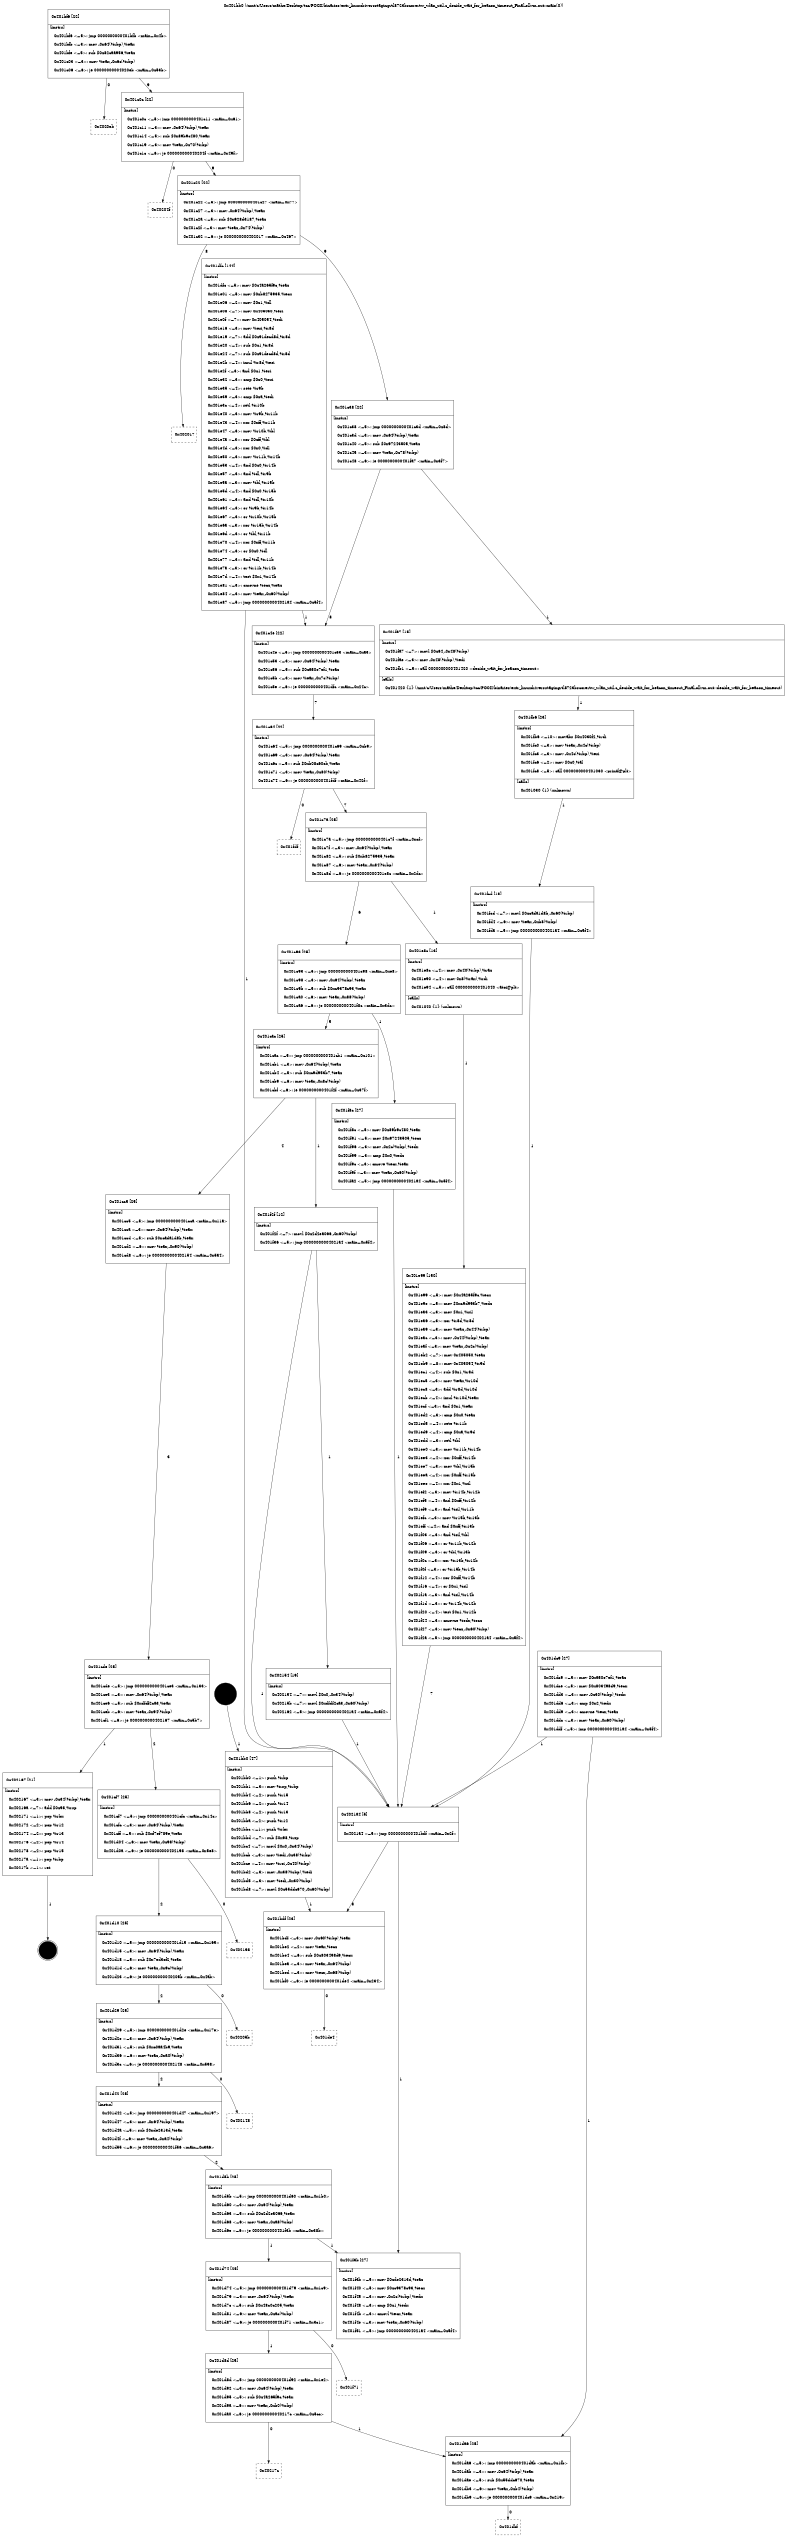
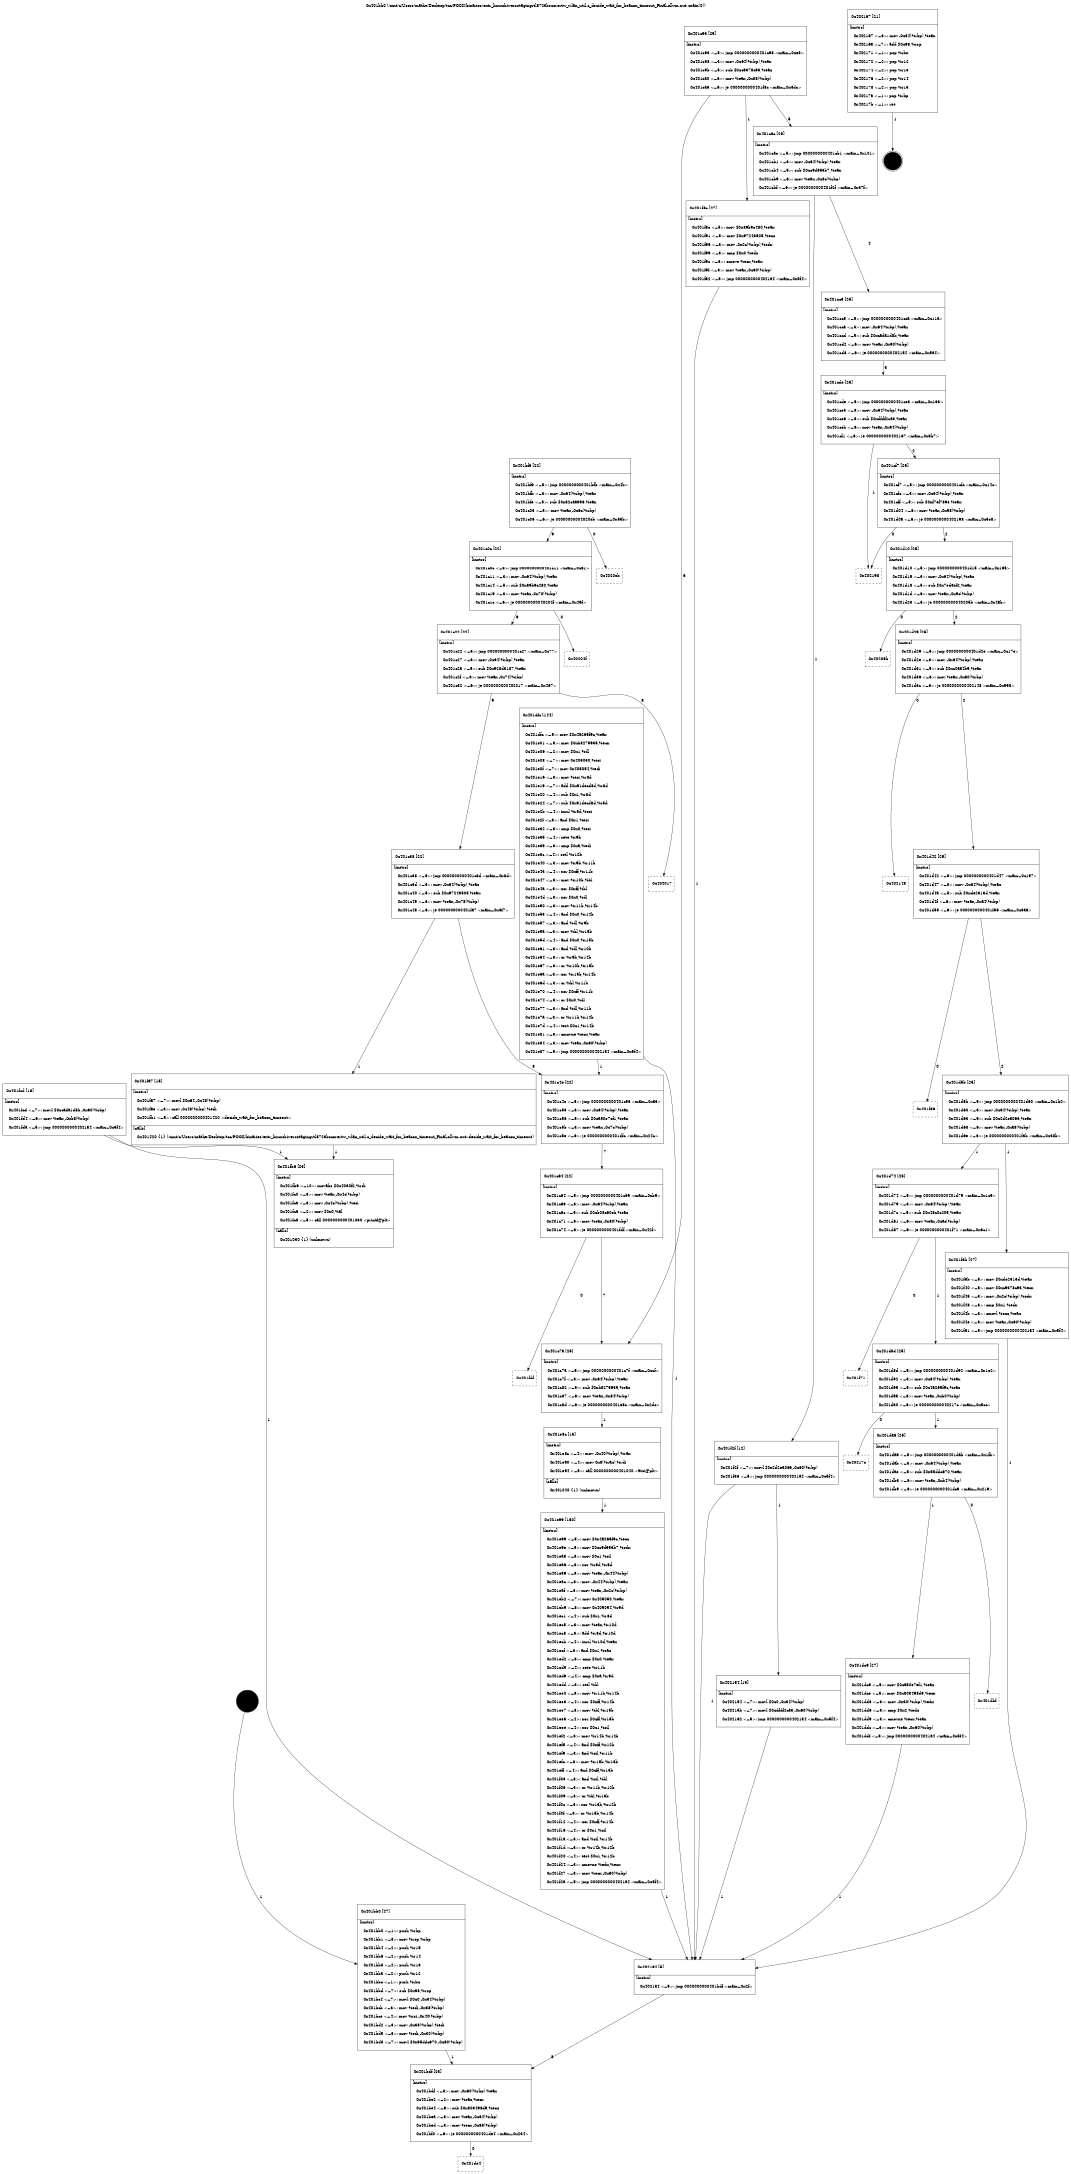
(551, 841) -> (195, 1147)
(353, 912) -> (682, 721)
none -> (925, 1109)
(431, 1694) -> (666, 1897)
(97, 1749) -> (868, 505)
(398, 2046) -> (1012, 1747)
(586, 2089) -> (922, 1576)
